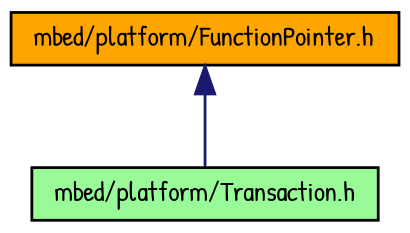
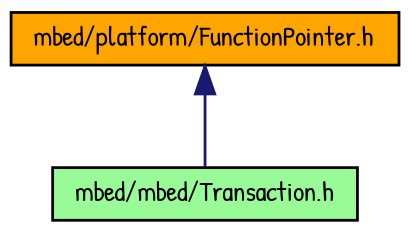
(205, 194) -> (205, 194)
